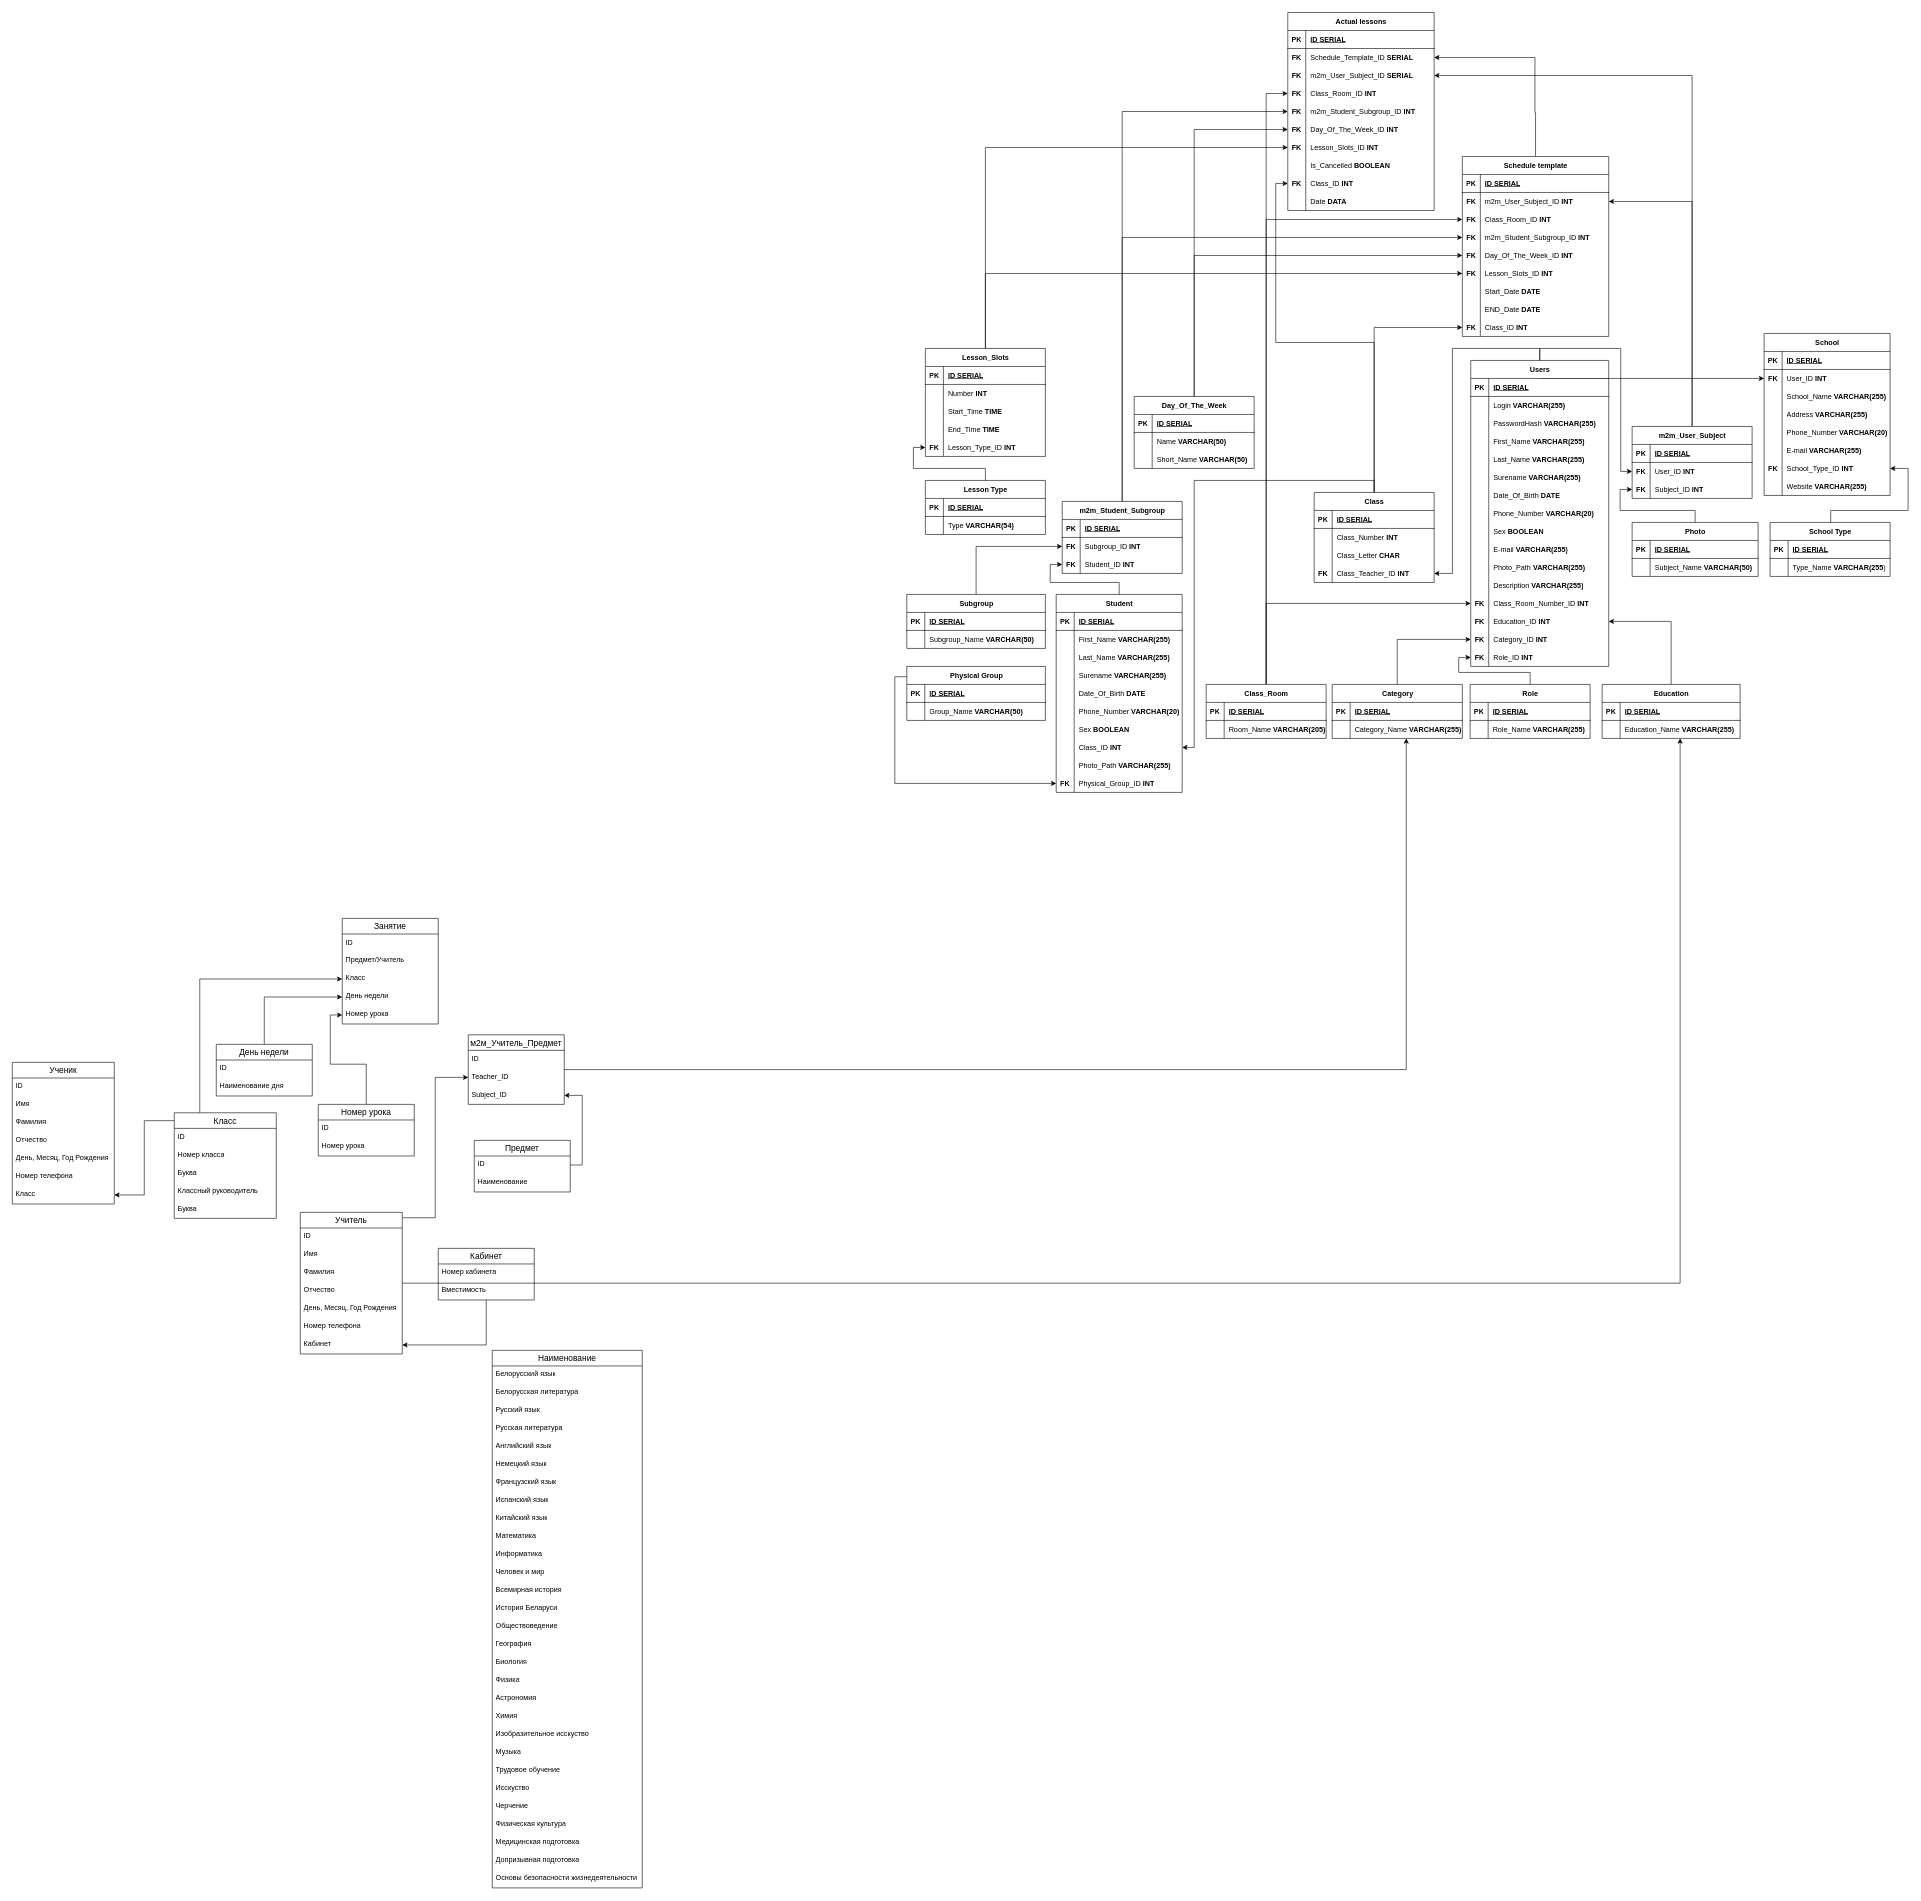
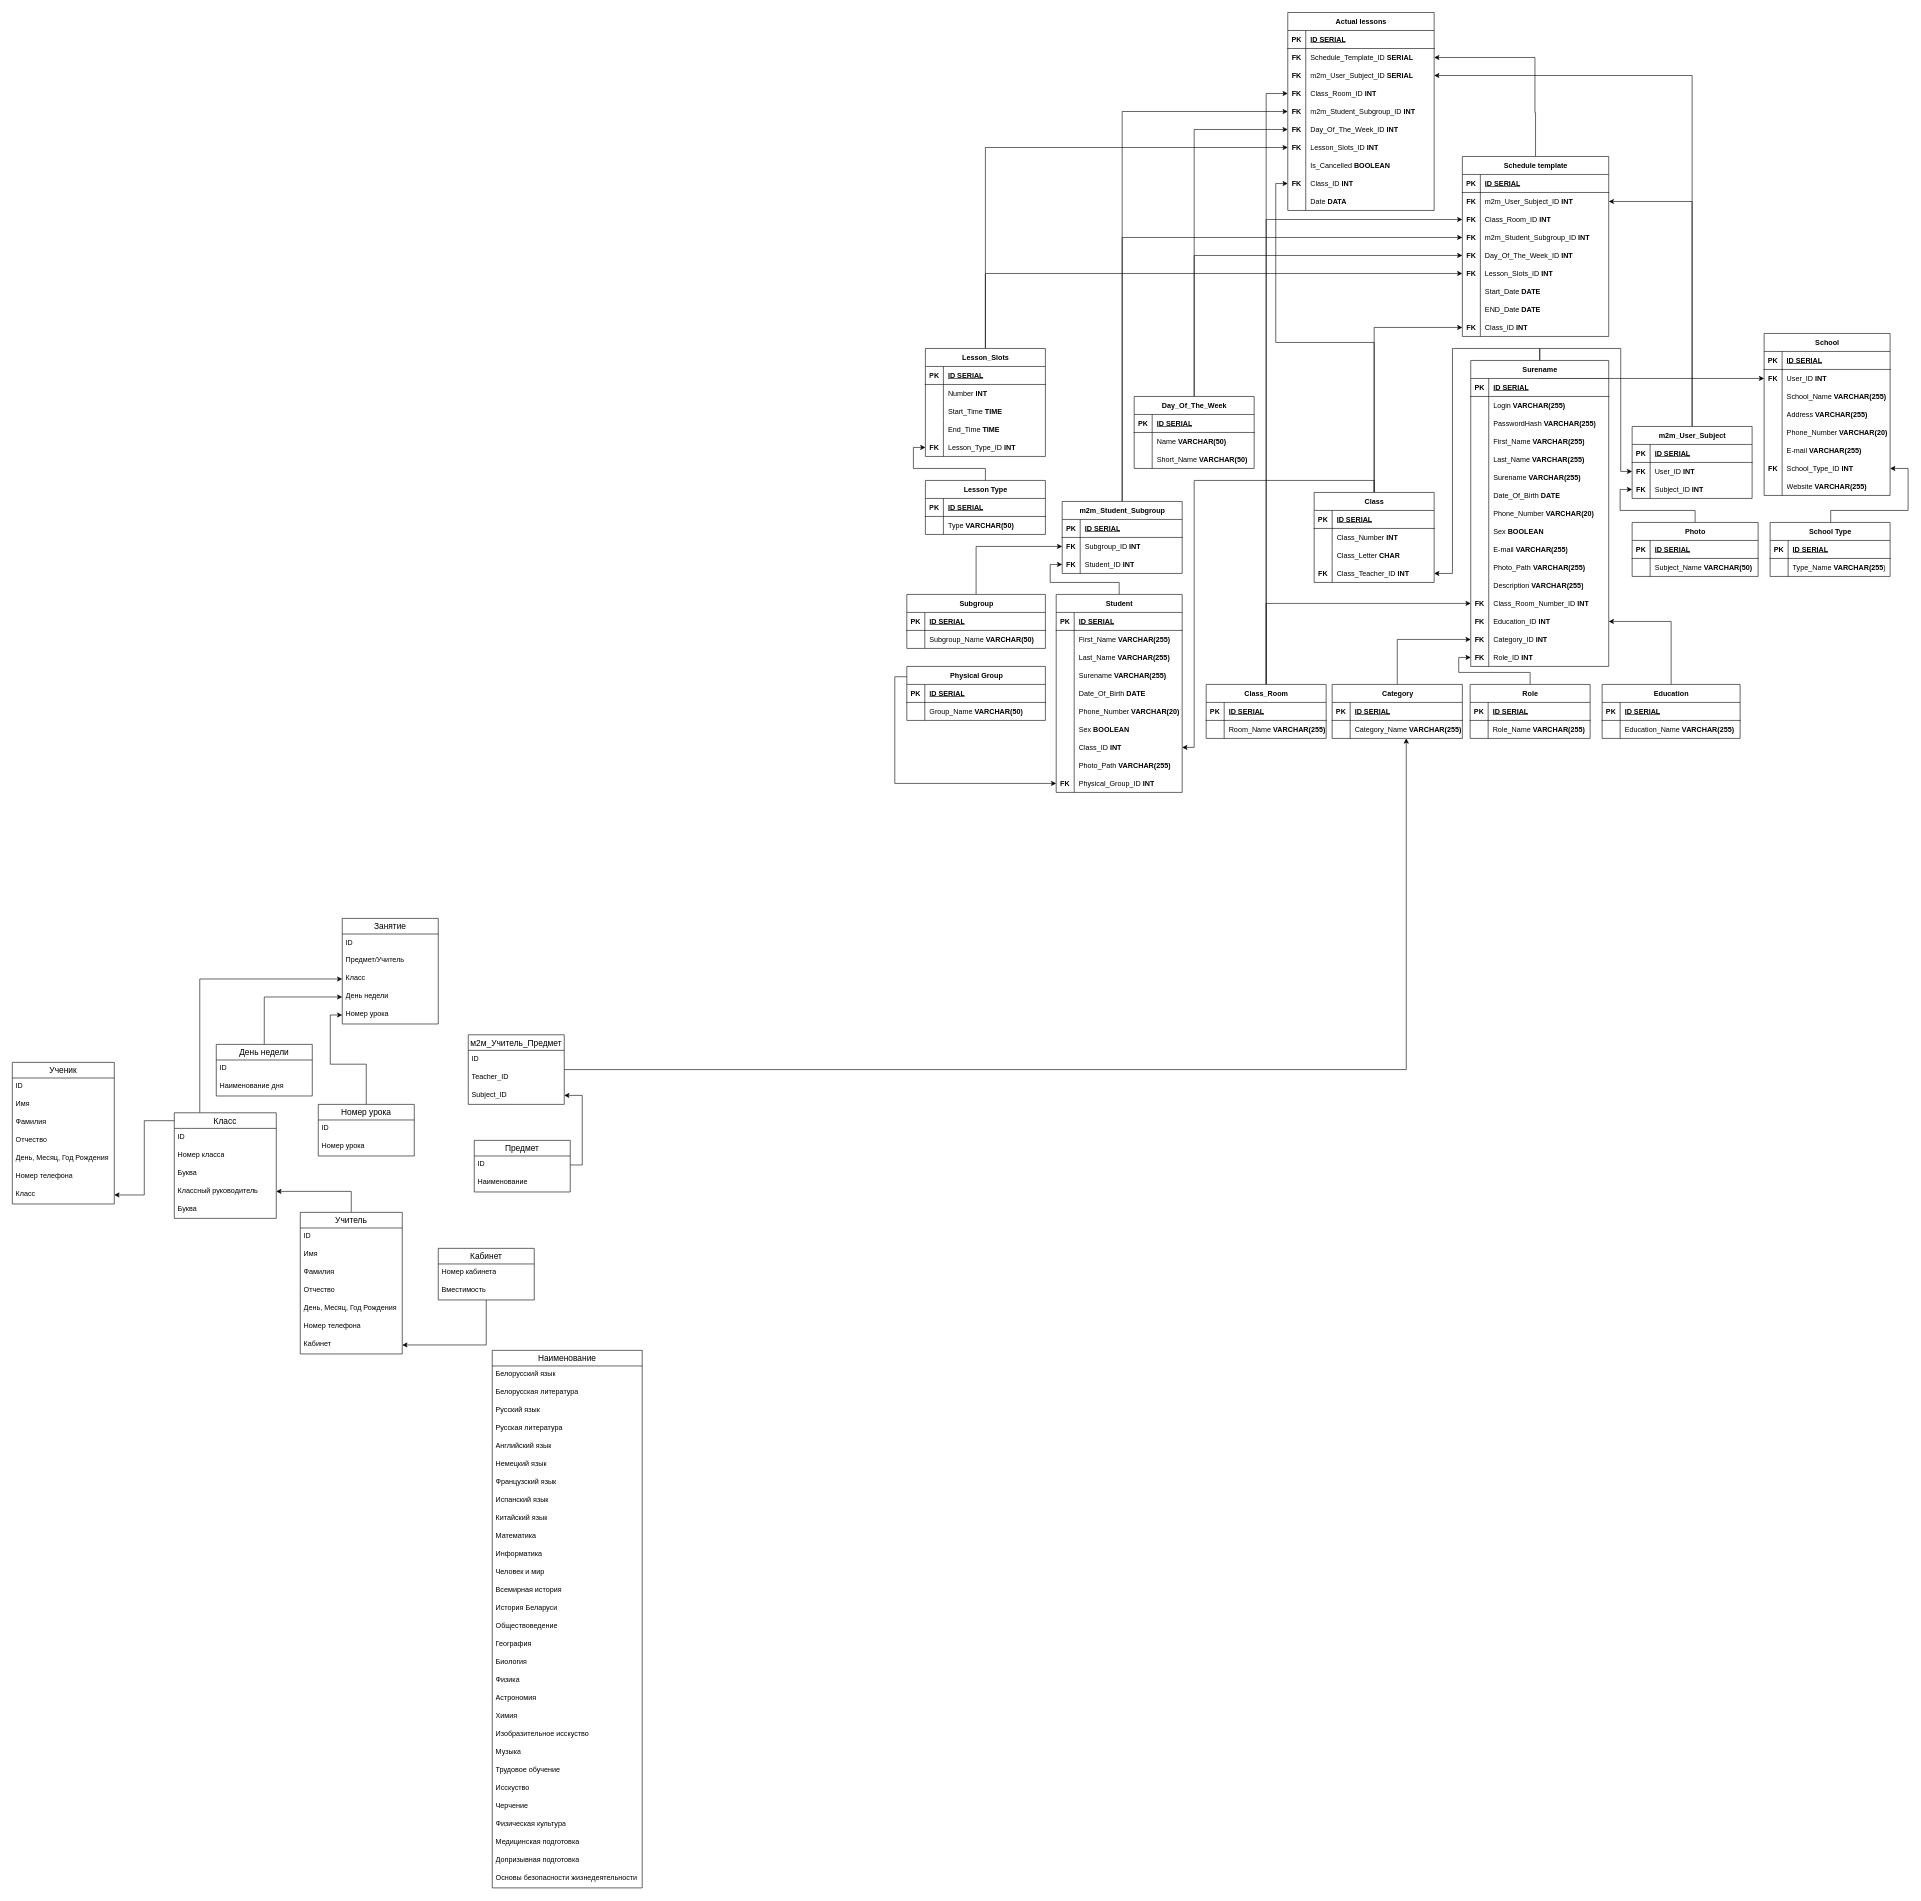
(1540, 369) -> (1540, 369)
(981, 525) -> (981, 525)
(1273, 729) -> (1273, 729)
(1680, 743) -> (317, 1191)
(448, 1077) -> none
